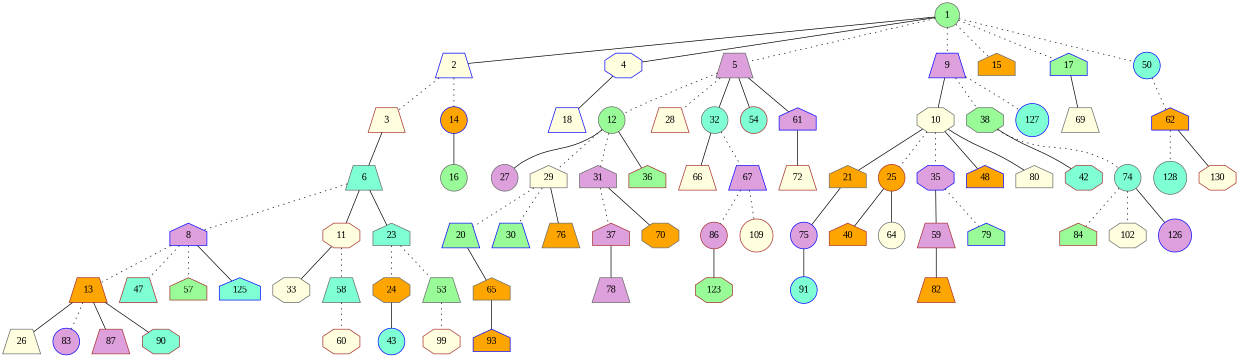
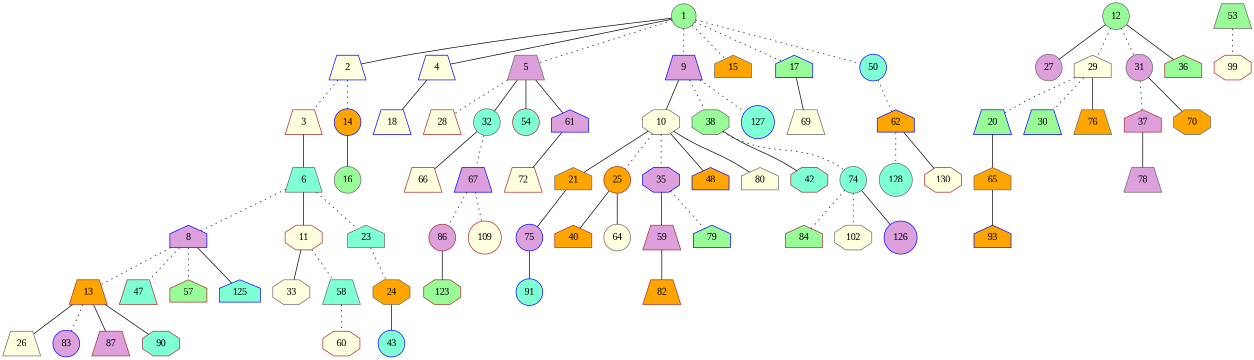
(623, 66) -> (437, 68)
(670, 92) -> none
(598, 178) -> (1139, 68)
(378, 208) -> (337, 211)
(415, 262) -> none
